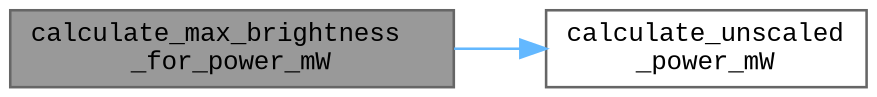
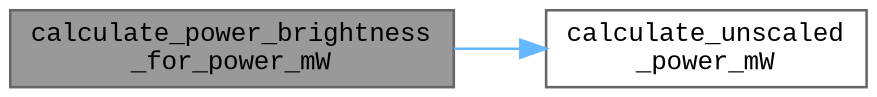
(232, 49) -> (232, 49)
